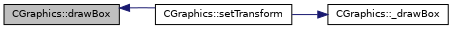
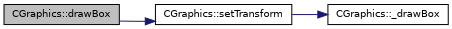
(143, 8) -> (132, 21)
